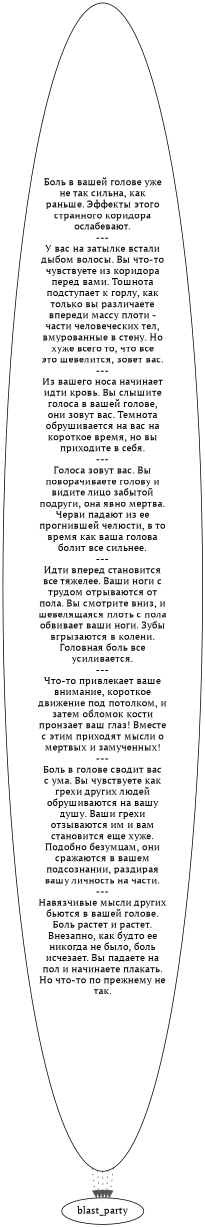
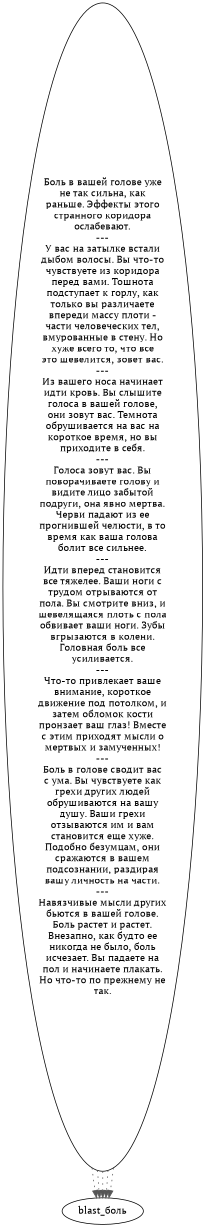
(103, 1211) -> (103, 1211)
